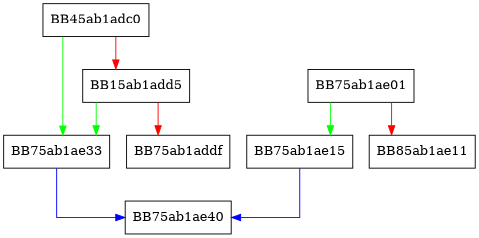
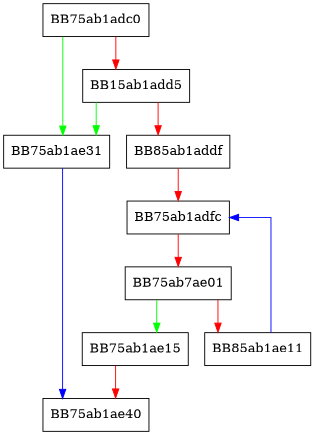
(96, 20) -> (96, 20)
(361, 86) -> (178, 283)
(57, 152) -> (57, 152)
(178, 152) -> (178, 152)
none -> (178, 218)
(295, 218) -> (116, 377)
